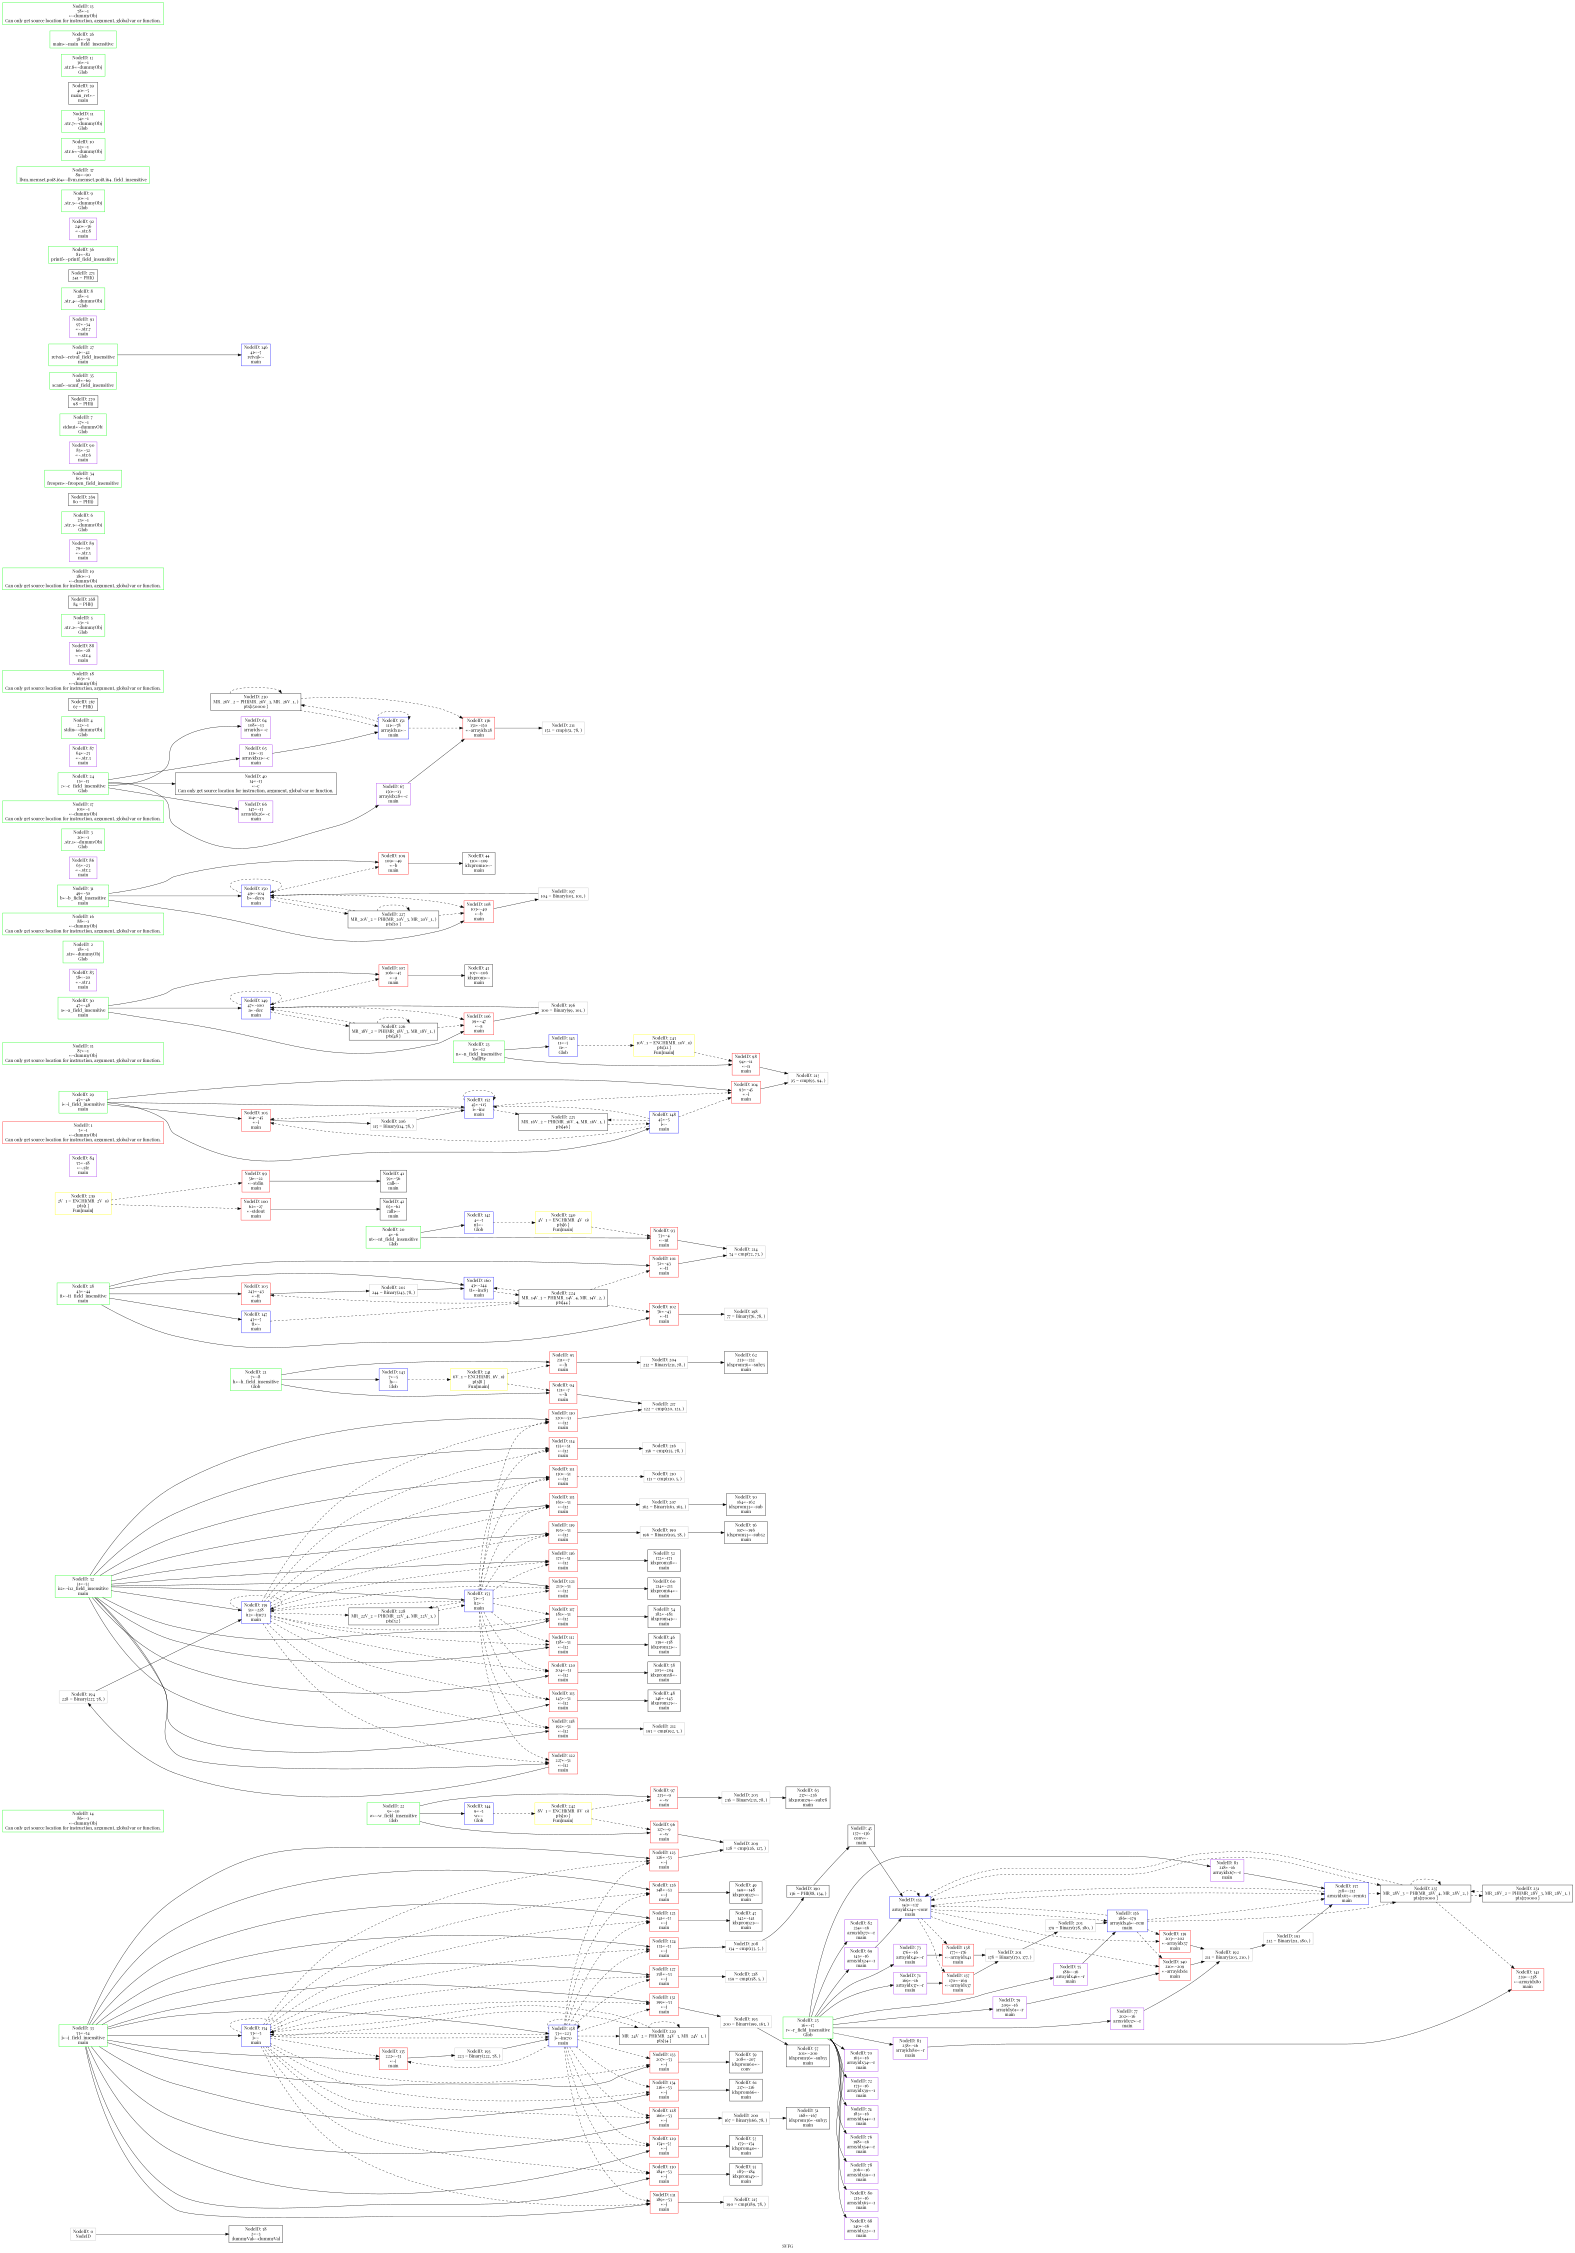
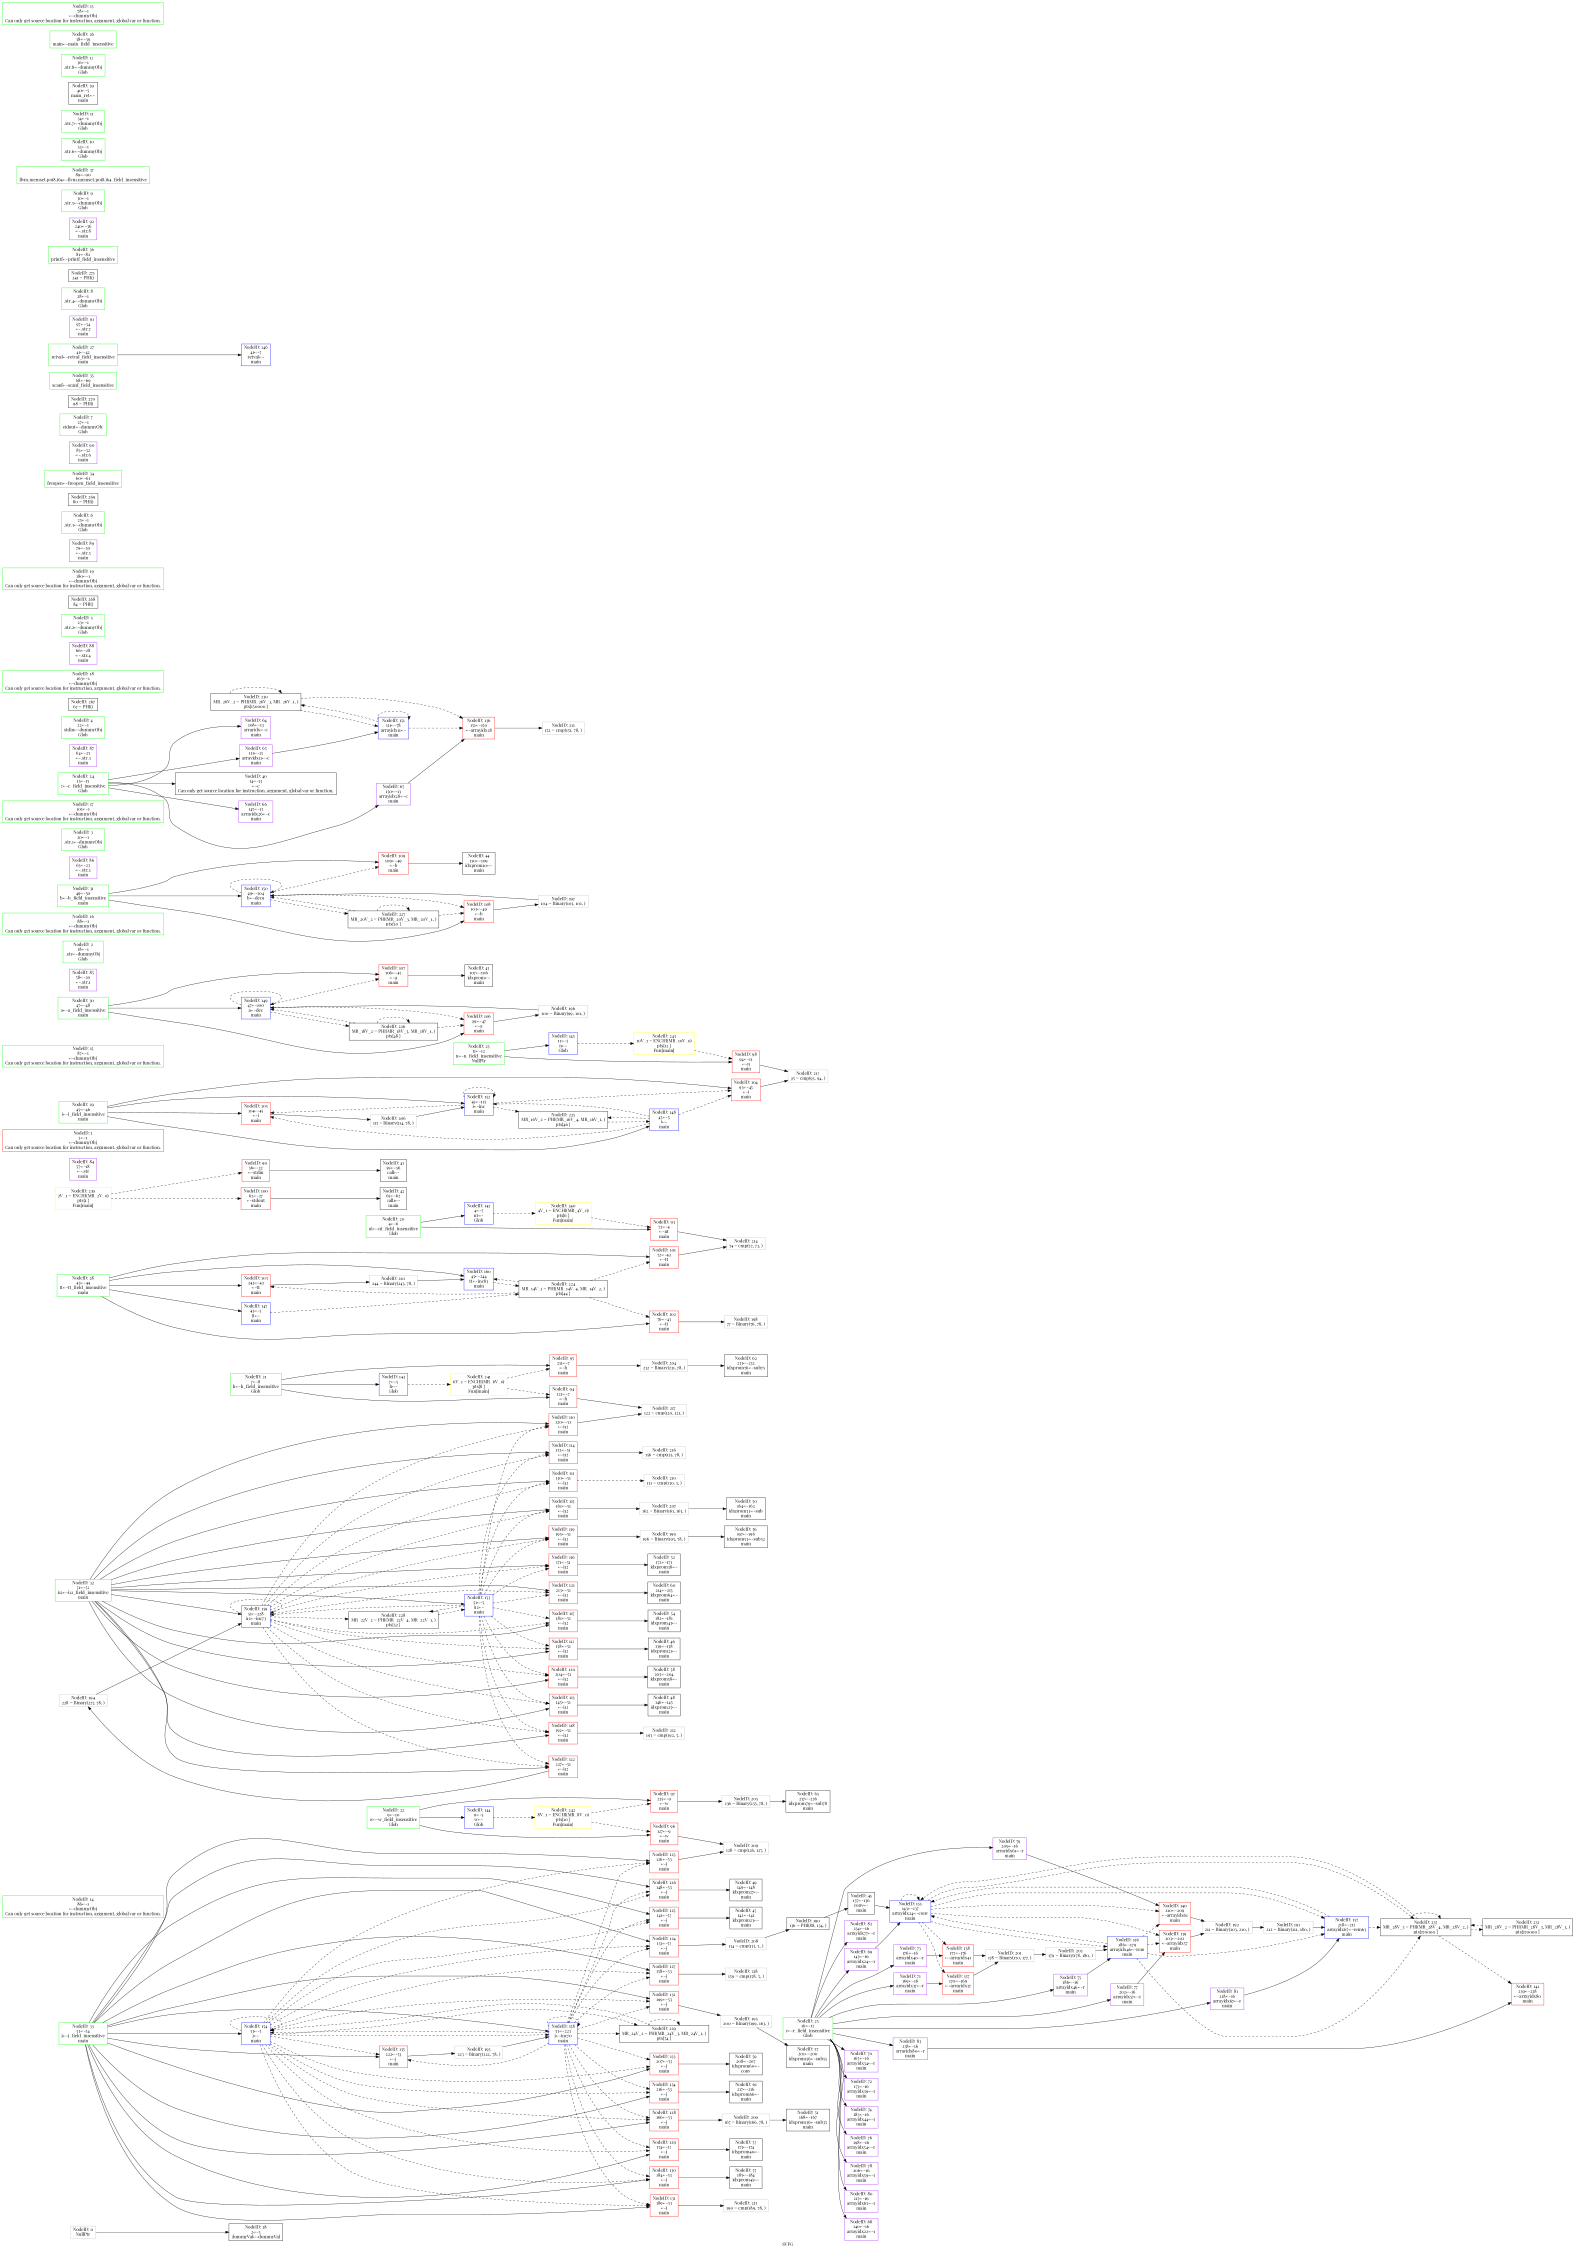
(1182, 1989) -> (1150, 1969)
(83, 2236) -> (83, 2234)
